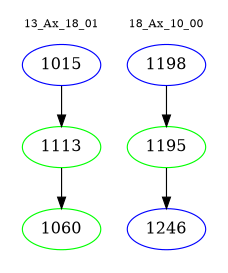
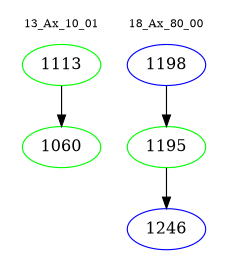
(62, 25) -> (62, 25)
(166, 25) -> (166, 25)
(62, 65) -> none
